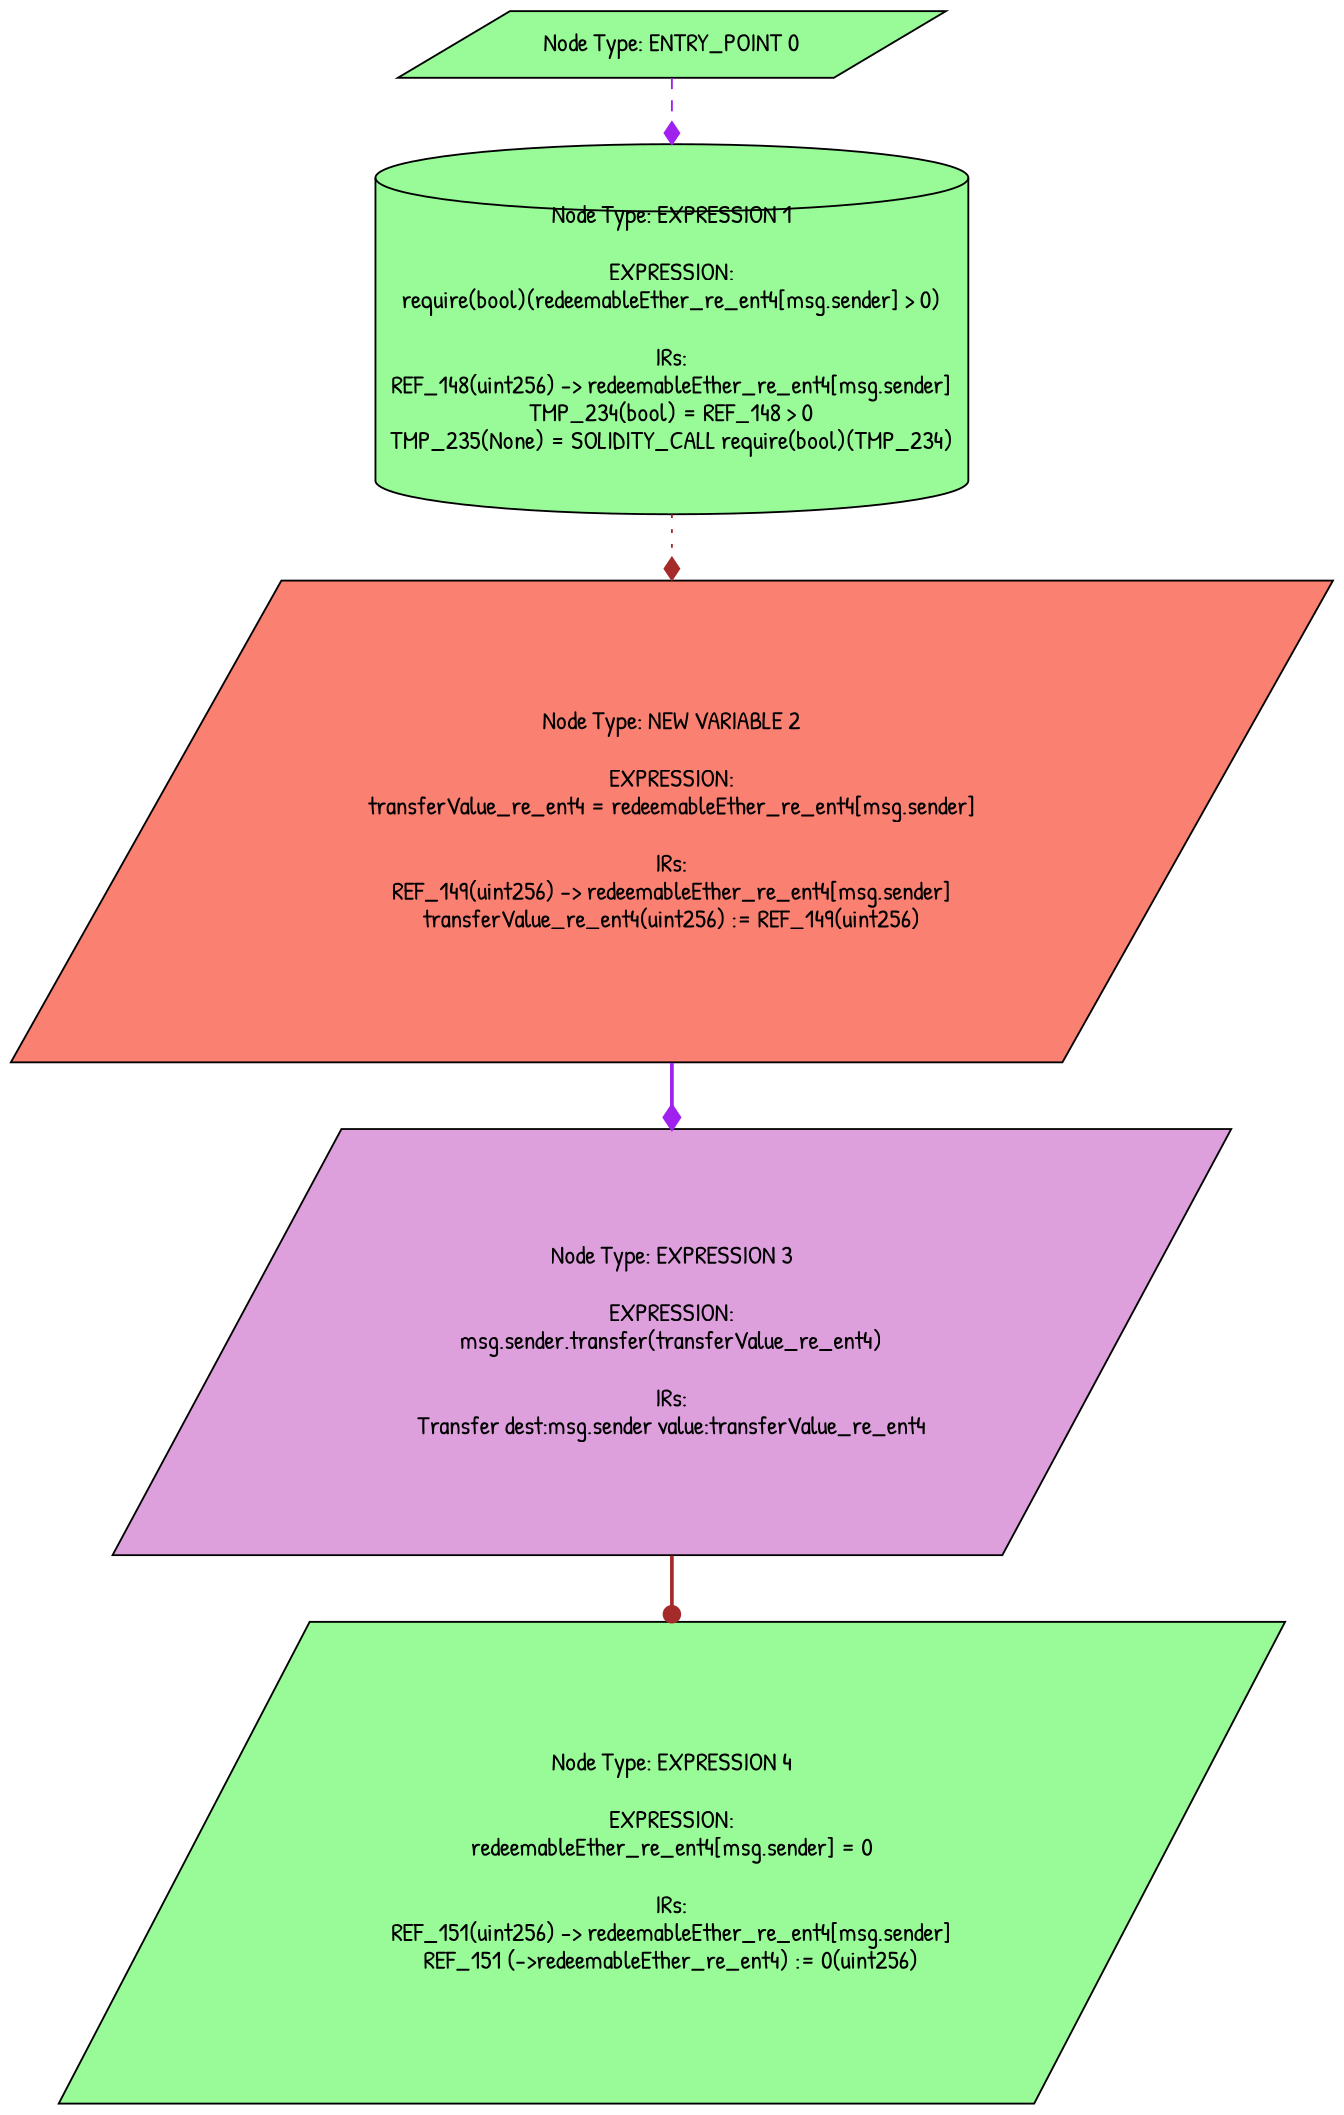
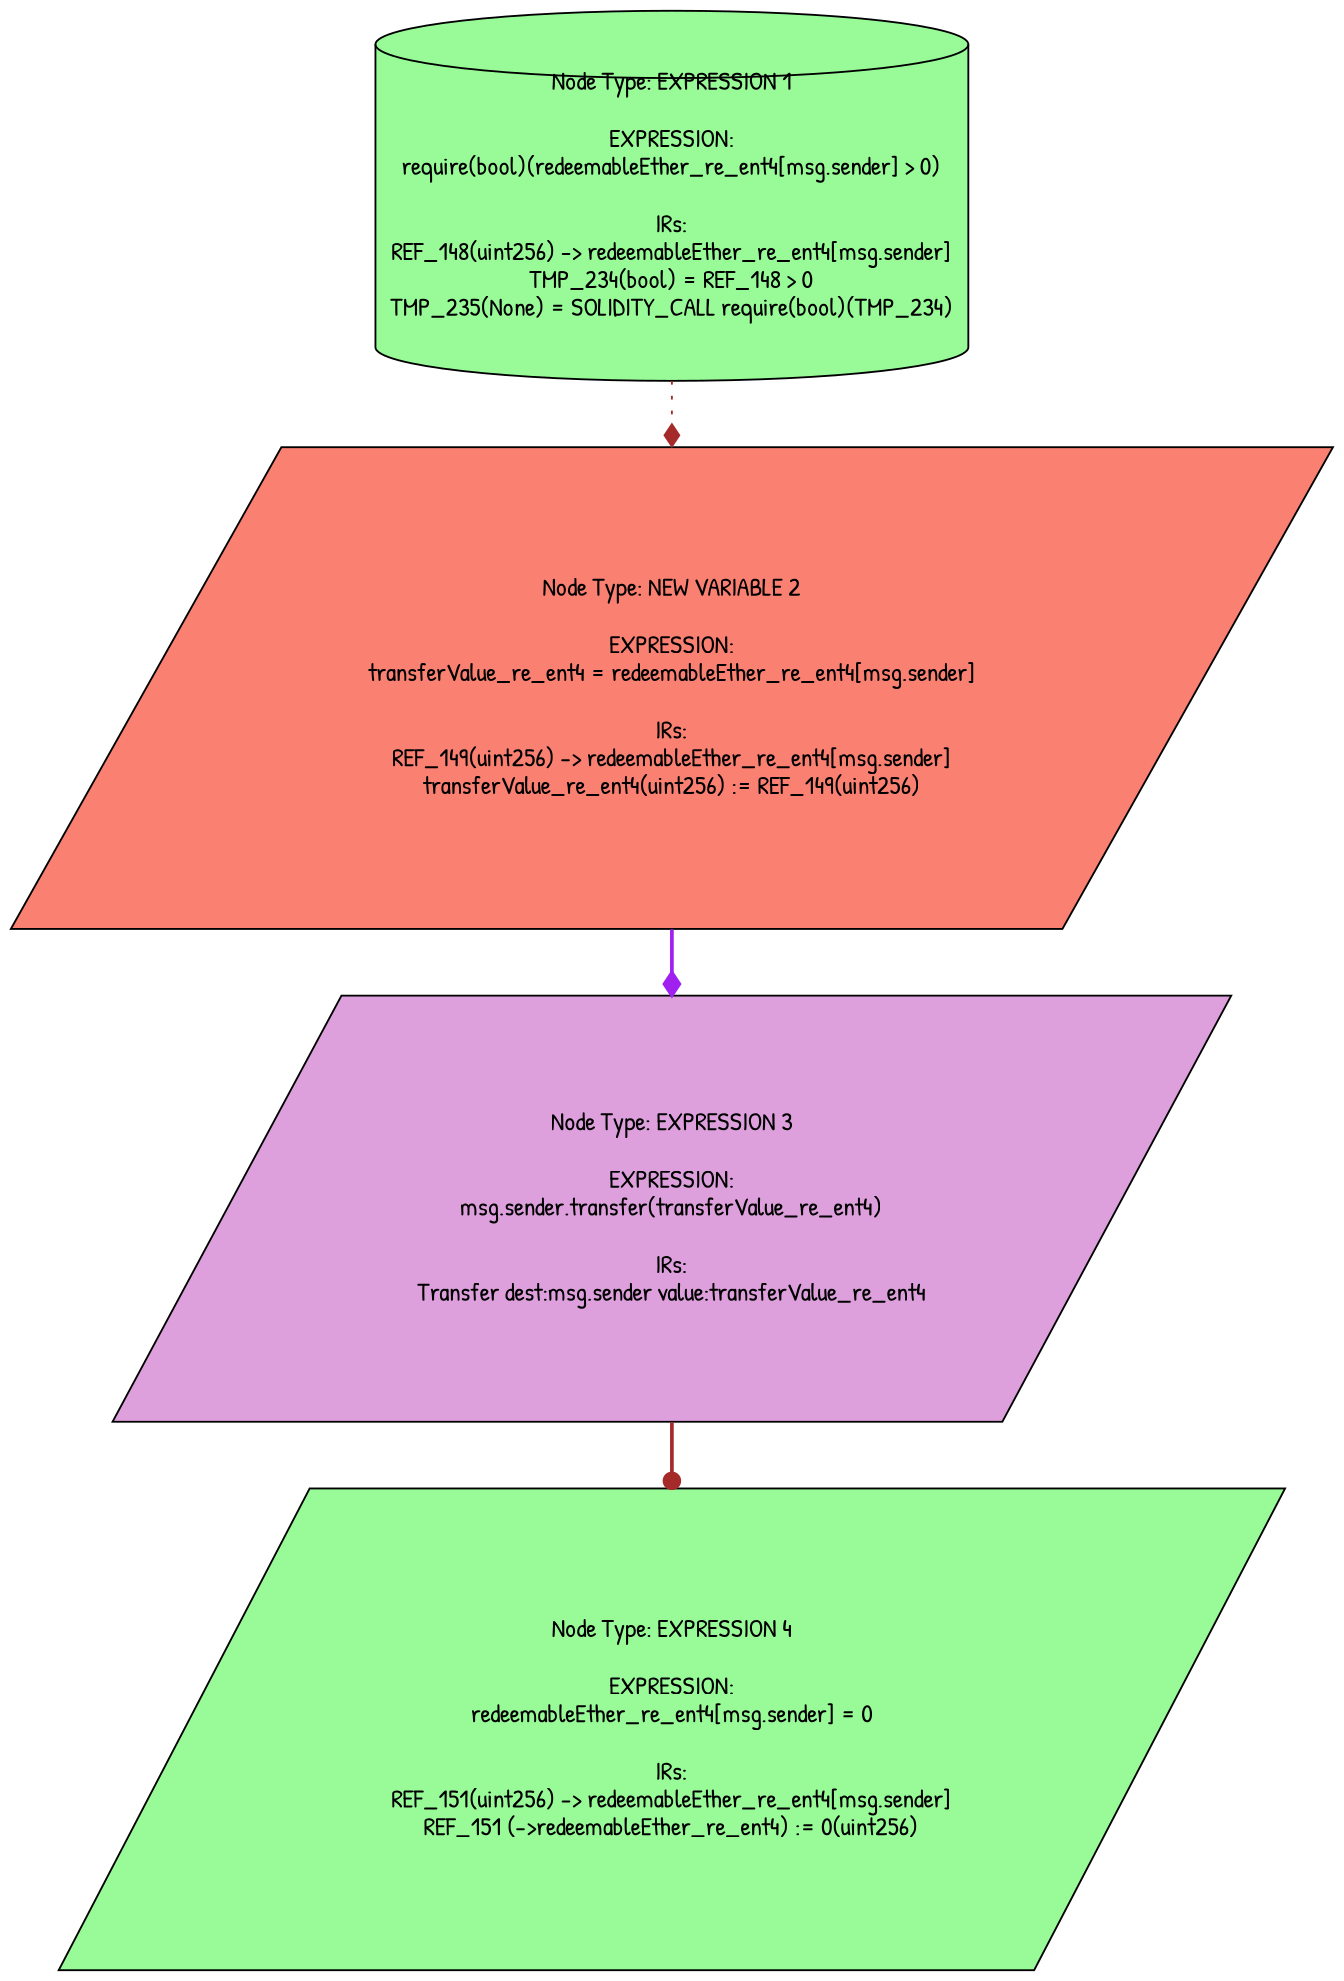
(672, 44) -> none
